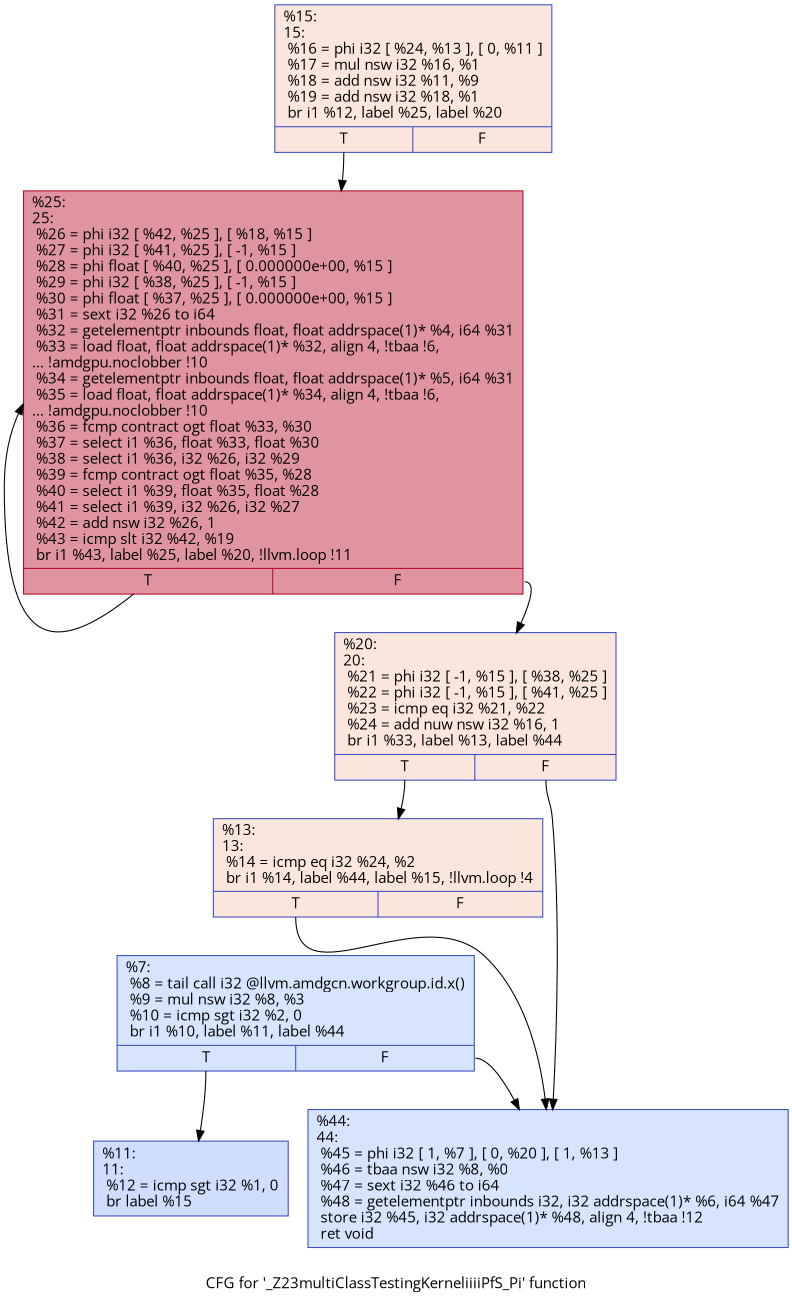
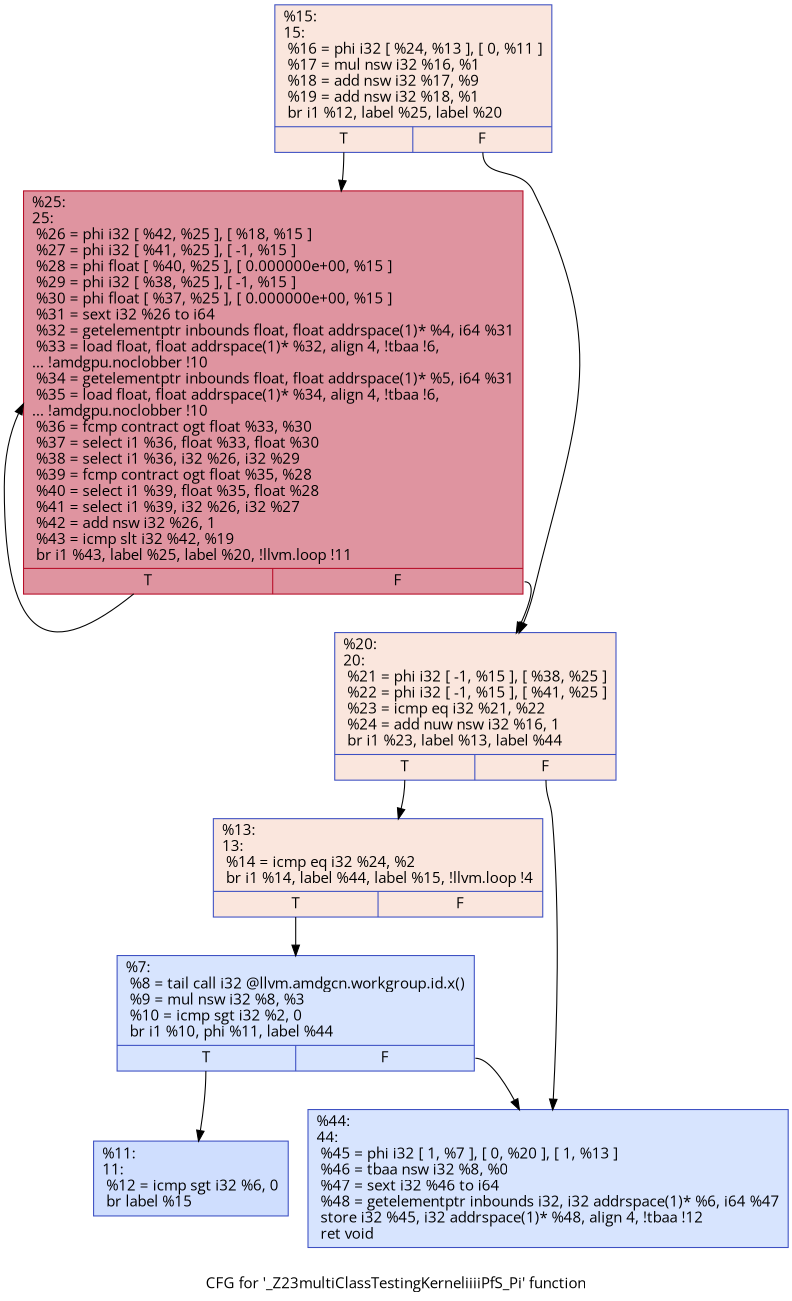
(382, 81) -> (382, 81)
none -> (579, 373)
(453, 741) -> (453, 741)
(459, 942) -> (296, 931)
(235, 1032) -> (230, 1032)
(191, 1186) -> (191, 1186)
